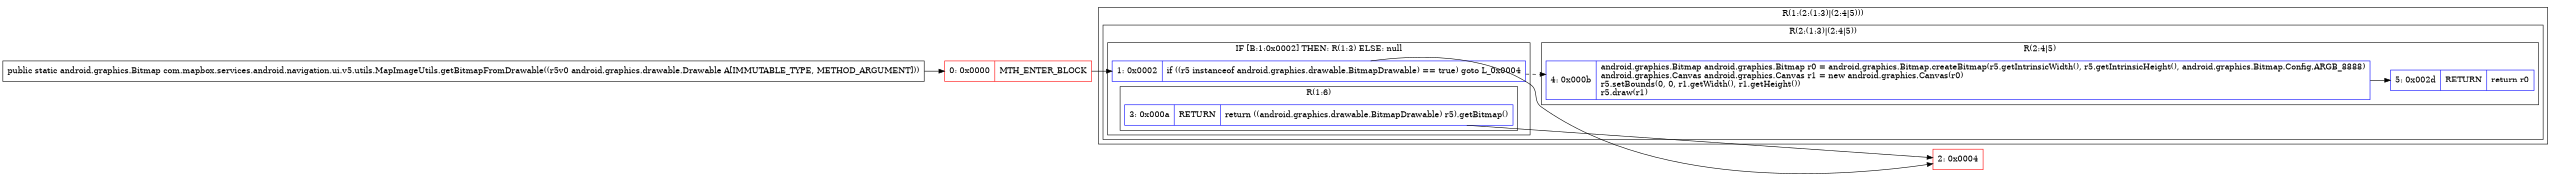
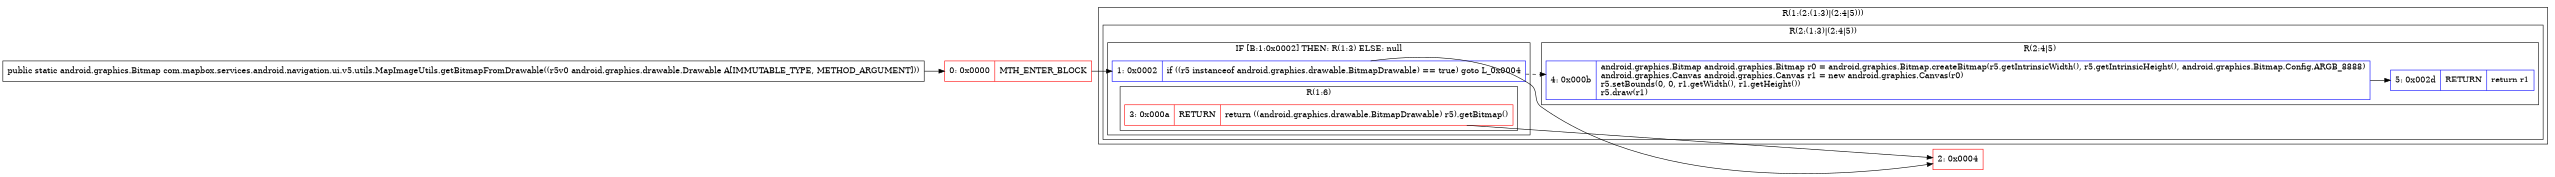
(2510, 80) -> (2510, 80)
(1319, 115) -> (1319, 115)
